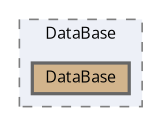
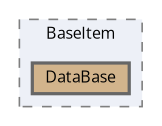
(81, 35) -> (81, 35)
